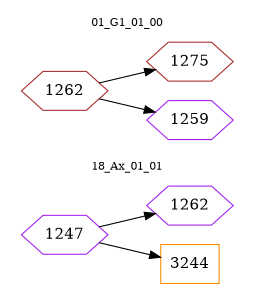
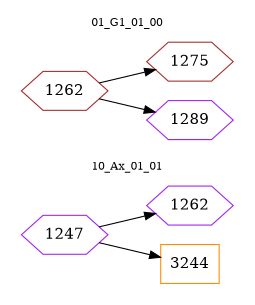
(190, 120) -> (190, 120)
(127, 167) -> (127, 167)
